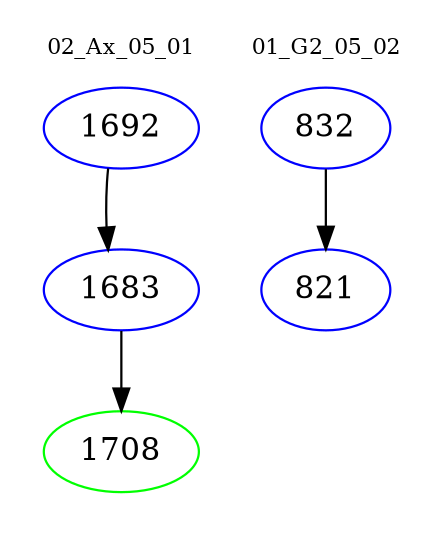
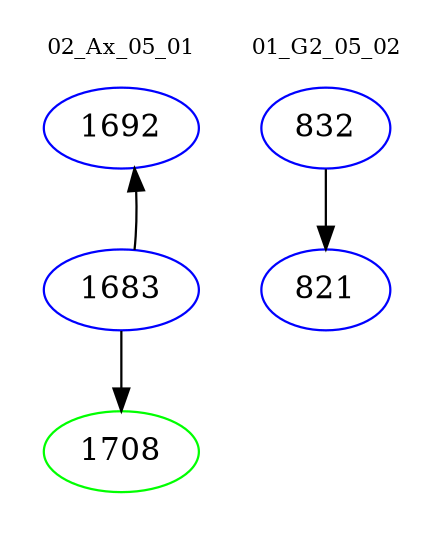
(106, 198) -> (136, 221)
